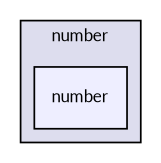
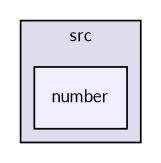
(81, 37) -> (81, 37)
